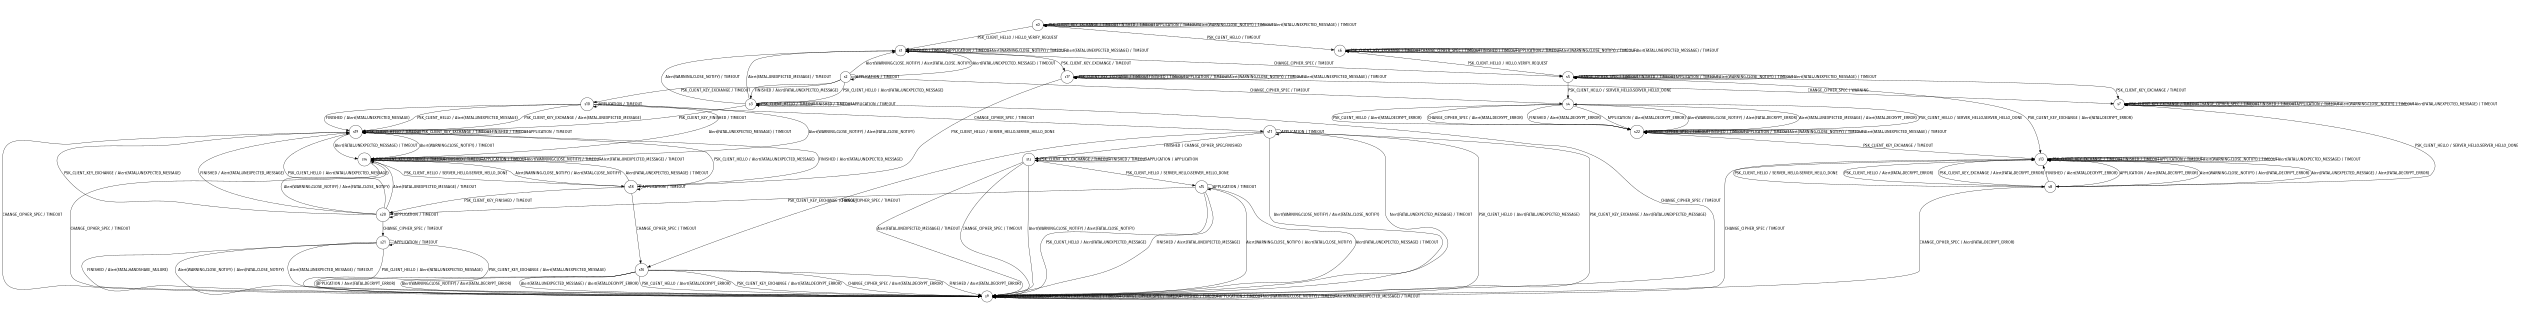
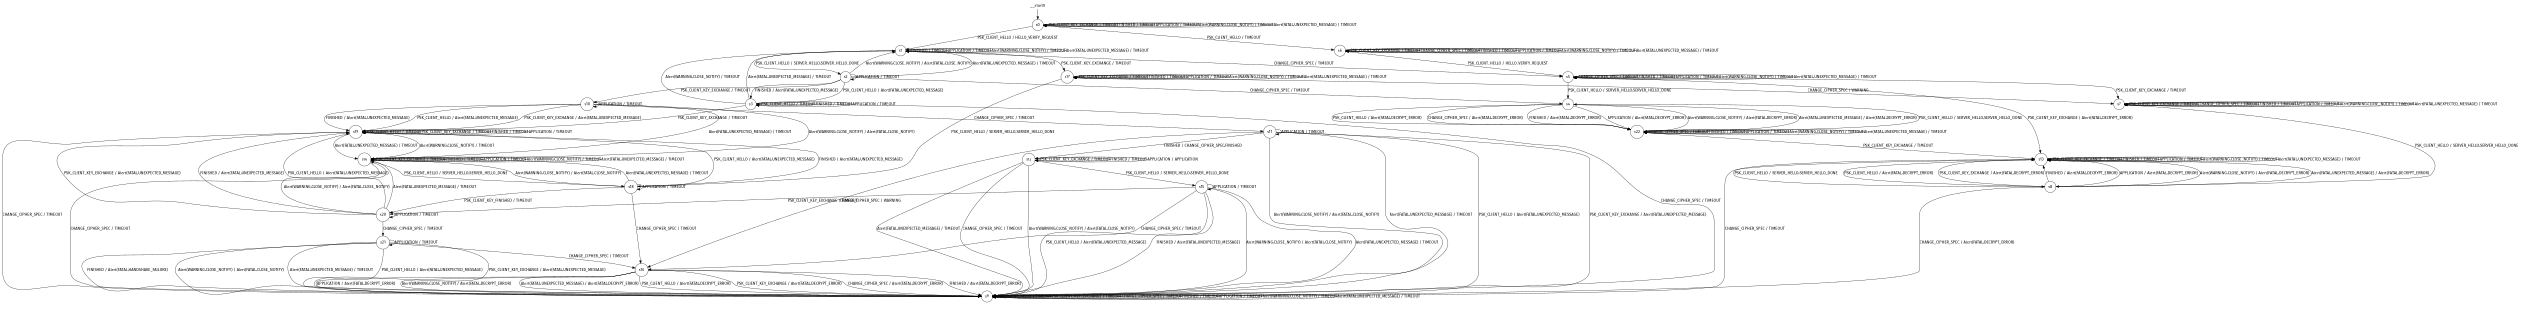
none -> (1038, 6)
none -> (755, 64)
(713, 118) -> (713, 118)
(870, 201) -> (870, 201)
none -> (944, 248)
none -> (511, 253)
